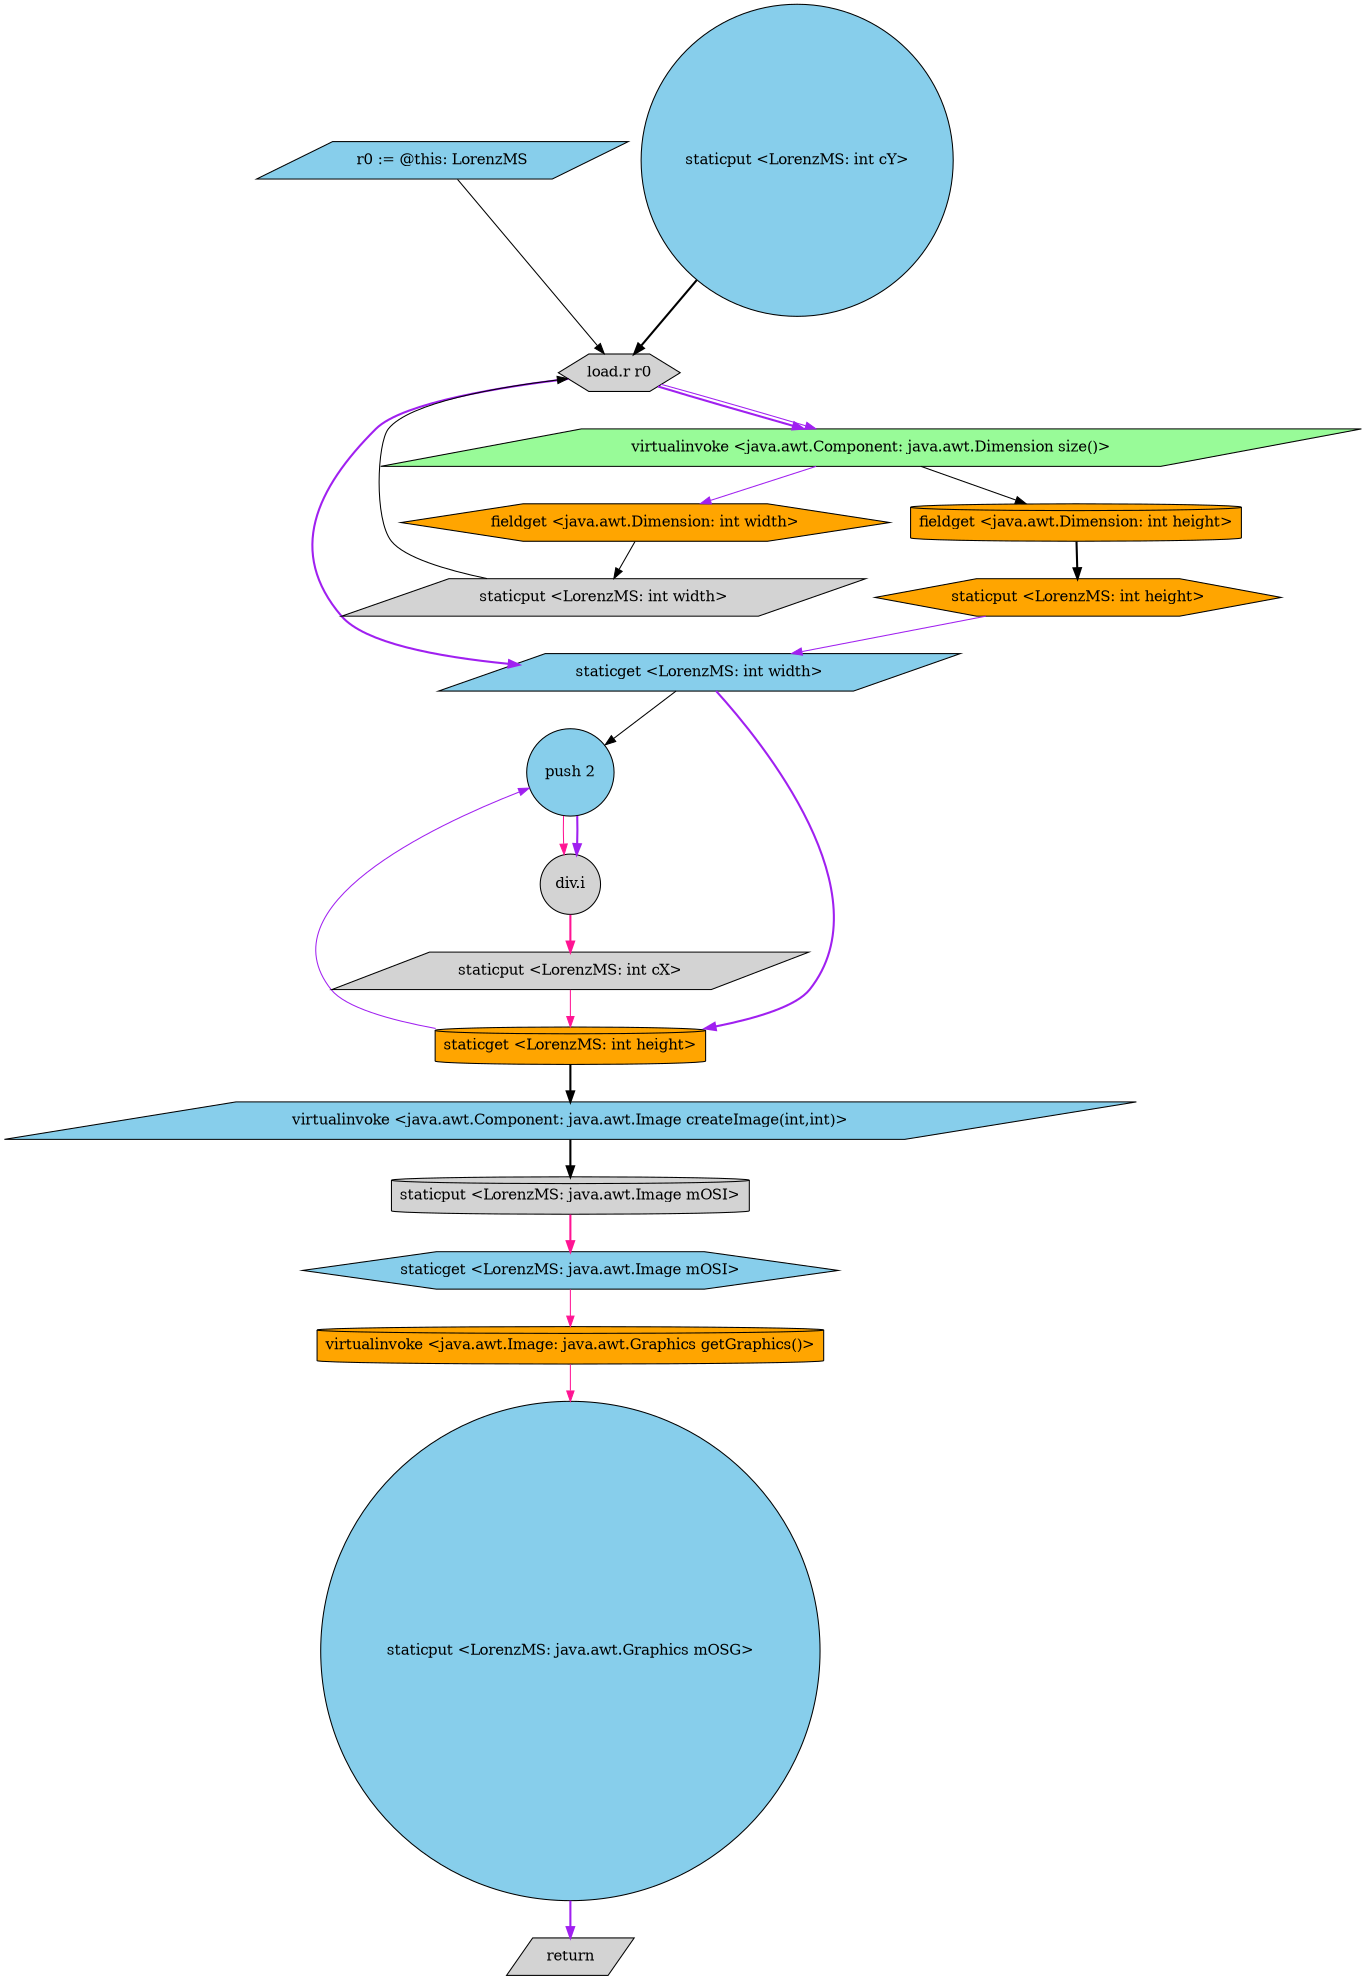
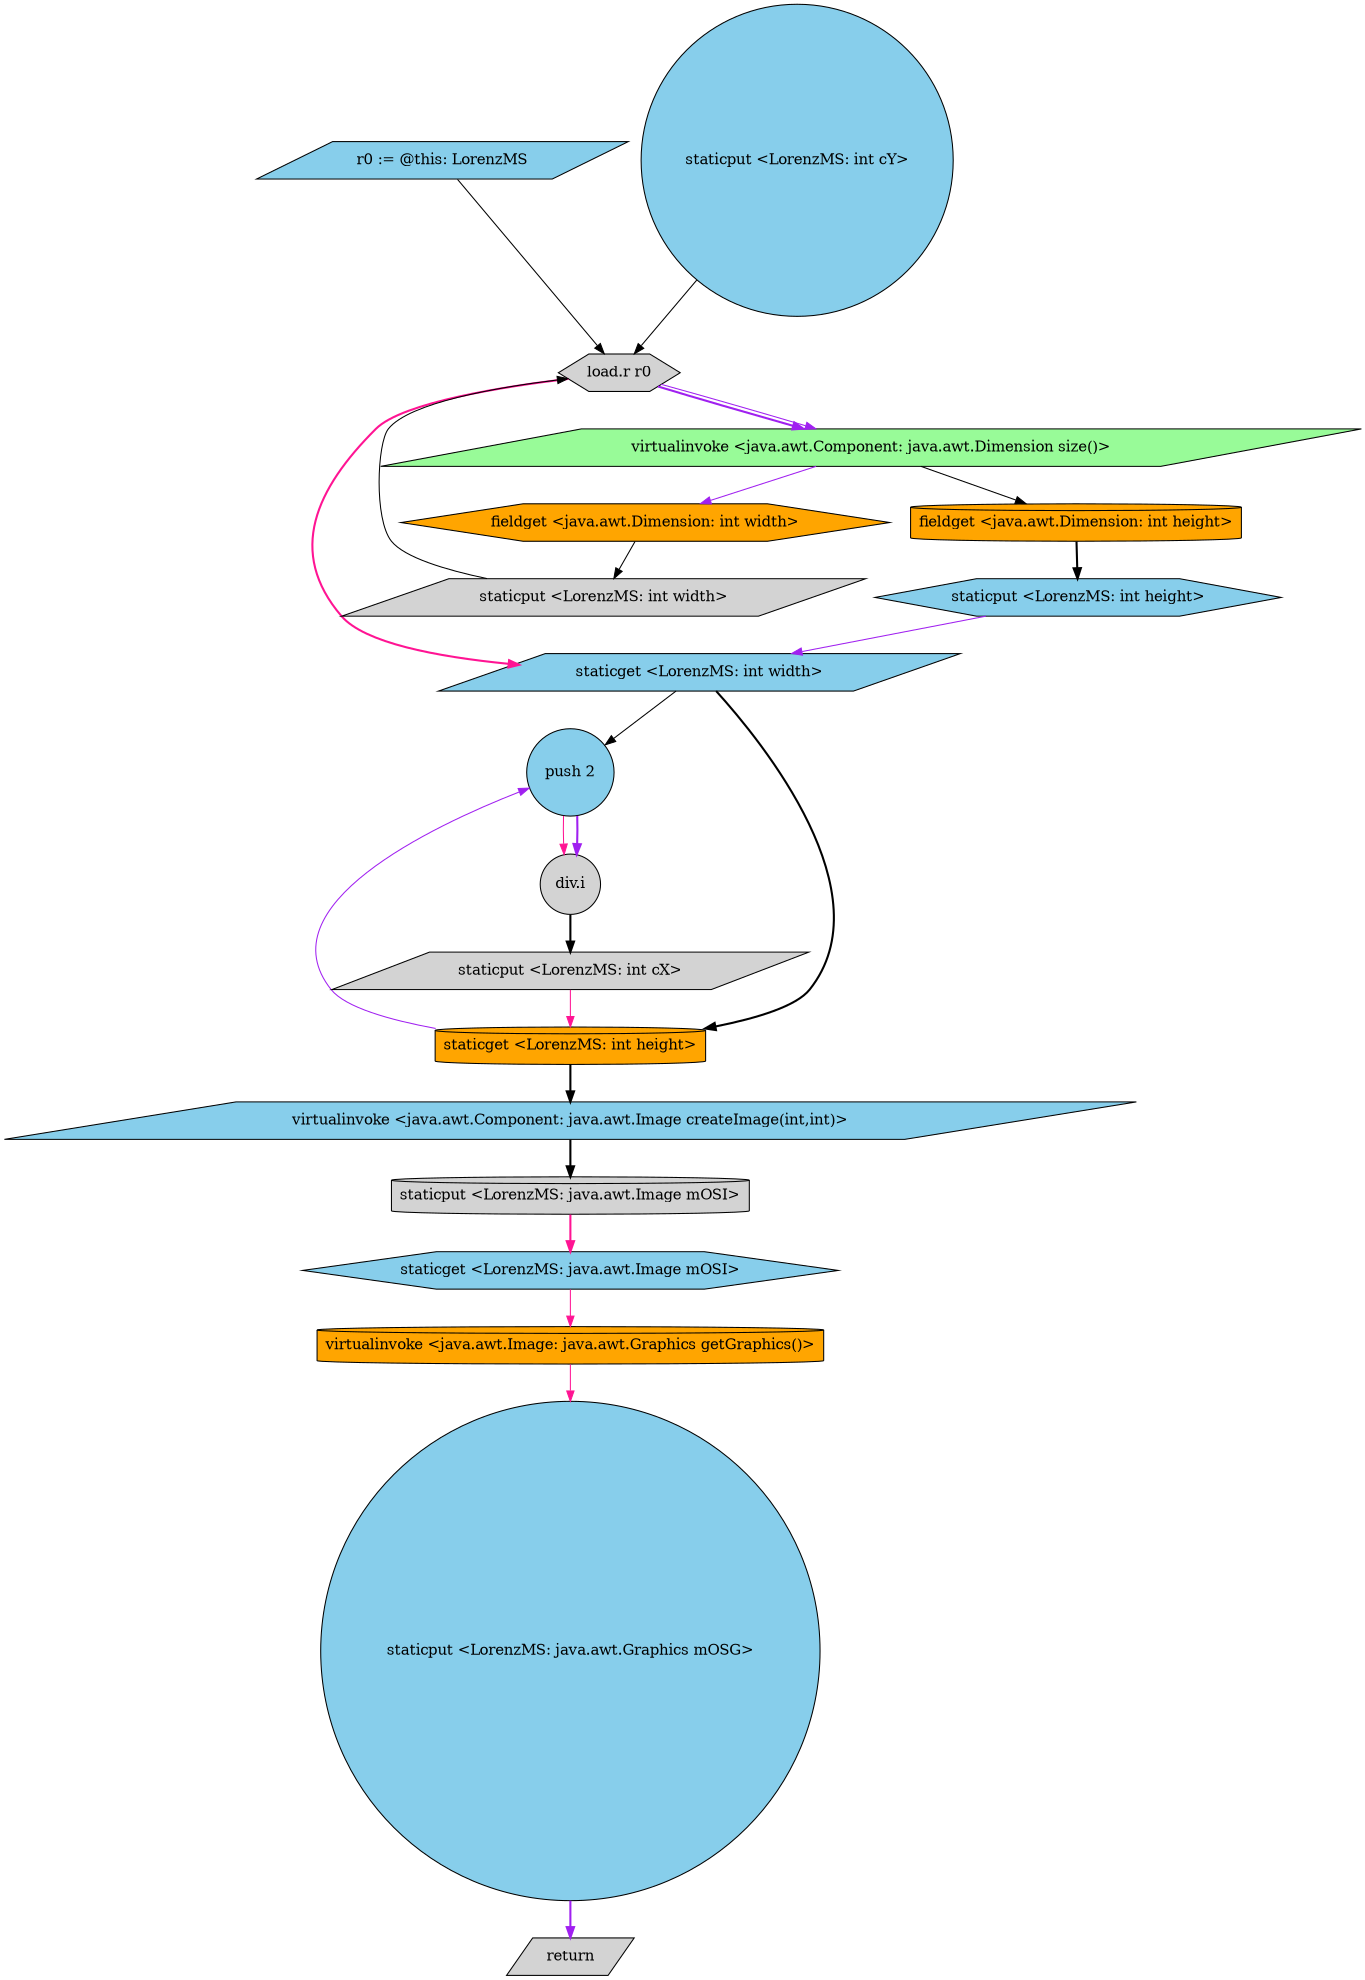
(669, 313) -> (669, 313)
(321, 505) -> (321, 505)
(1078, 597) -> (1078, 597)
(828, 878) -> (828, 878)
(570, 928) -> (570, 928)
